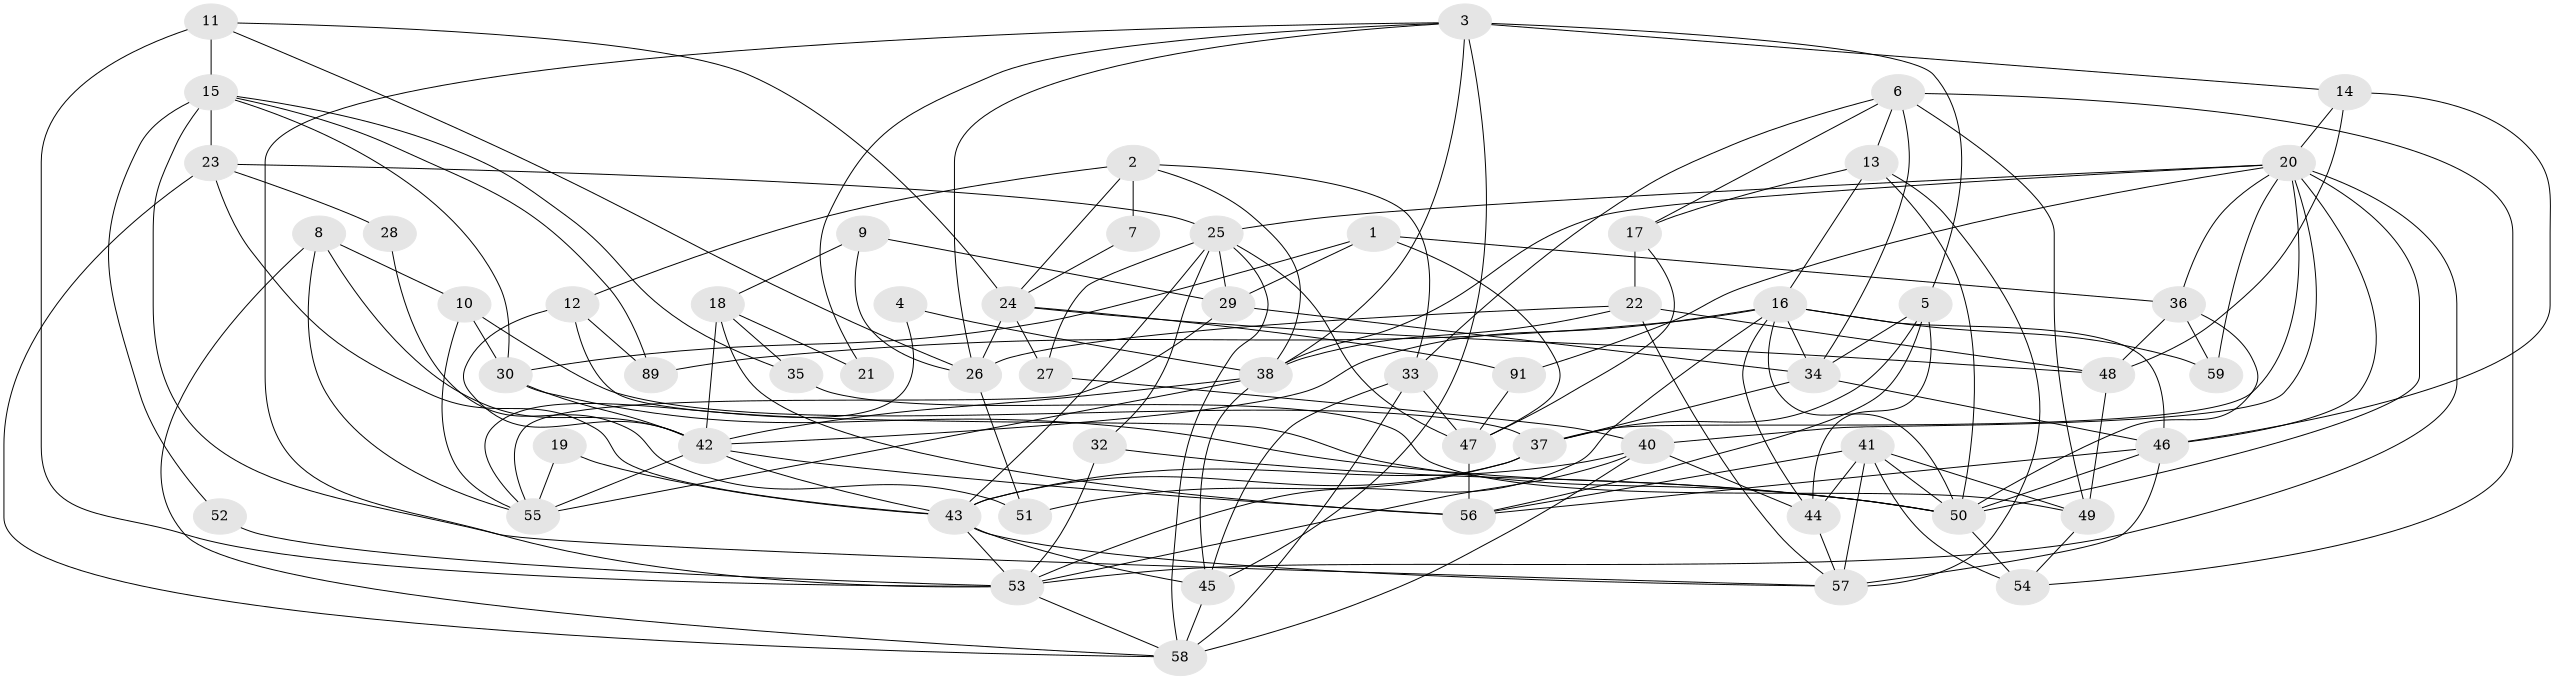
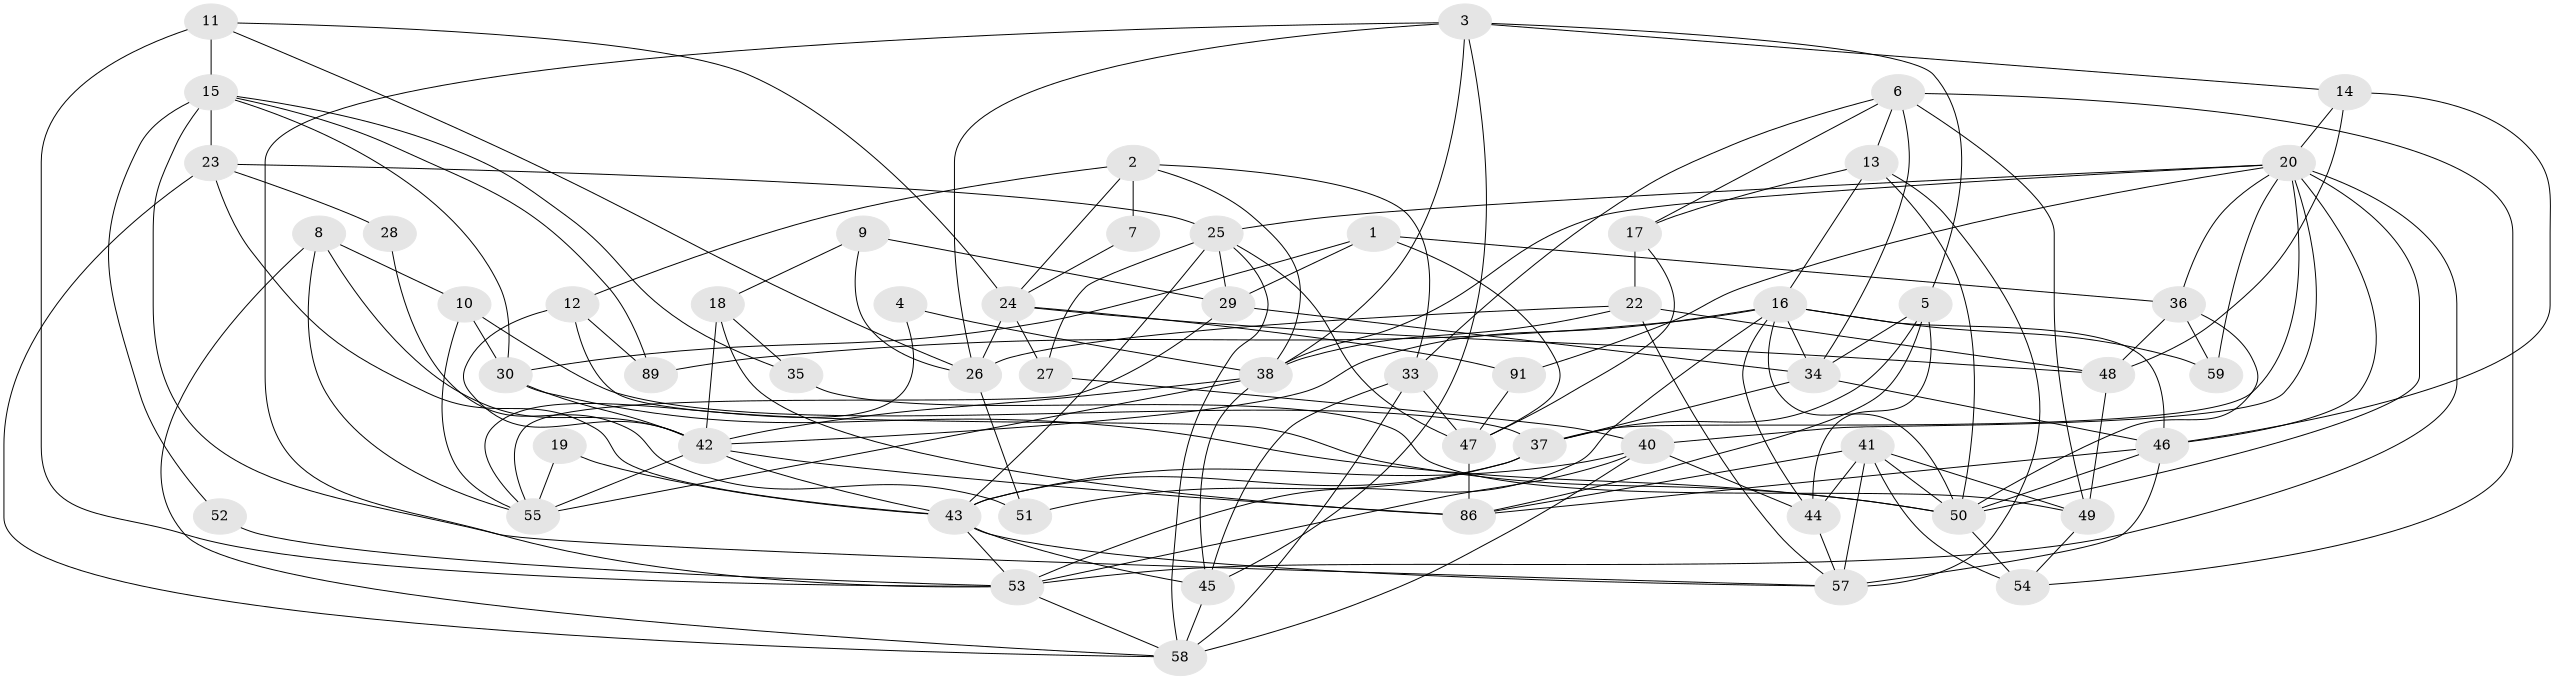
(867, 375) -> none
(1100, 446) -> none
(1469, 517) -> (1469, 517)
